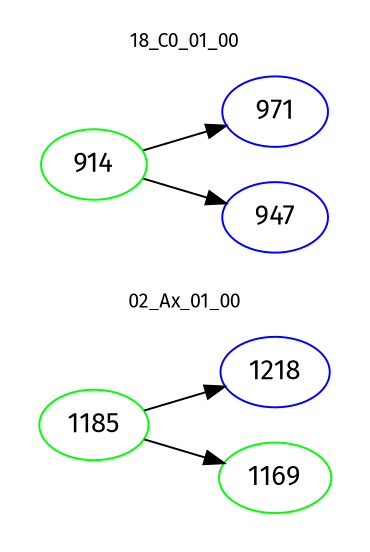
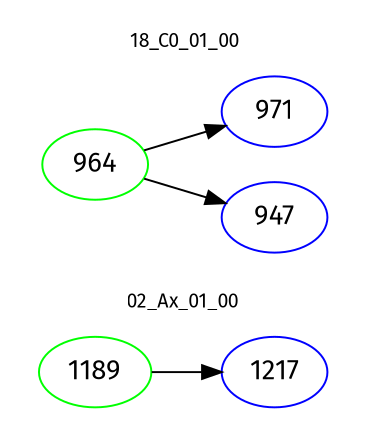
(94, 164) -> (95, 164)
(275, 372) -> (275, 372)
(94, 425) -> (95, 372)
(275, 478) -> none
